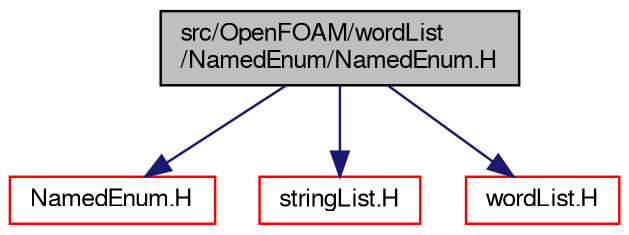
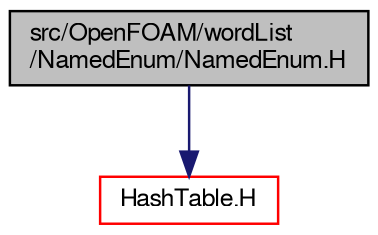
(112, 200) -> (189, 200)
(340, 200) -> none
(543, 200) -> none
